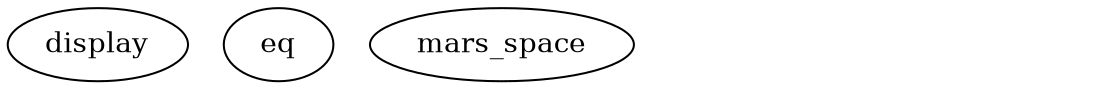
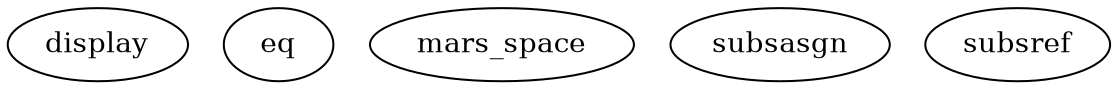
none -> (780, 45)
none -> (1018, 45)
